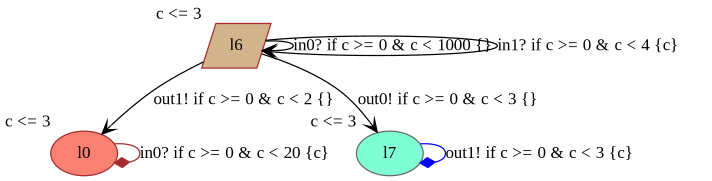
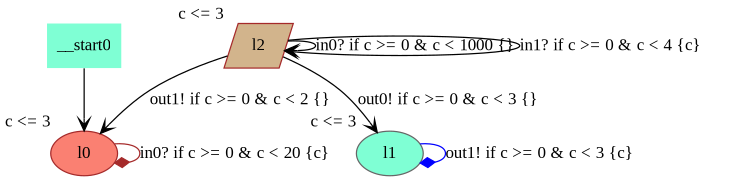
none -> (84, 46)
(236, 46) -> (259, 46)
(390, 153) -> (390, 153)
